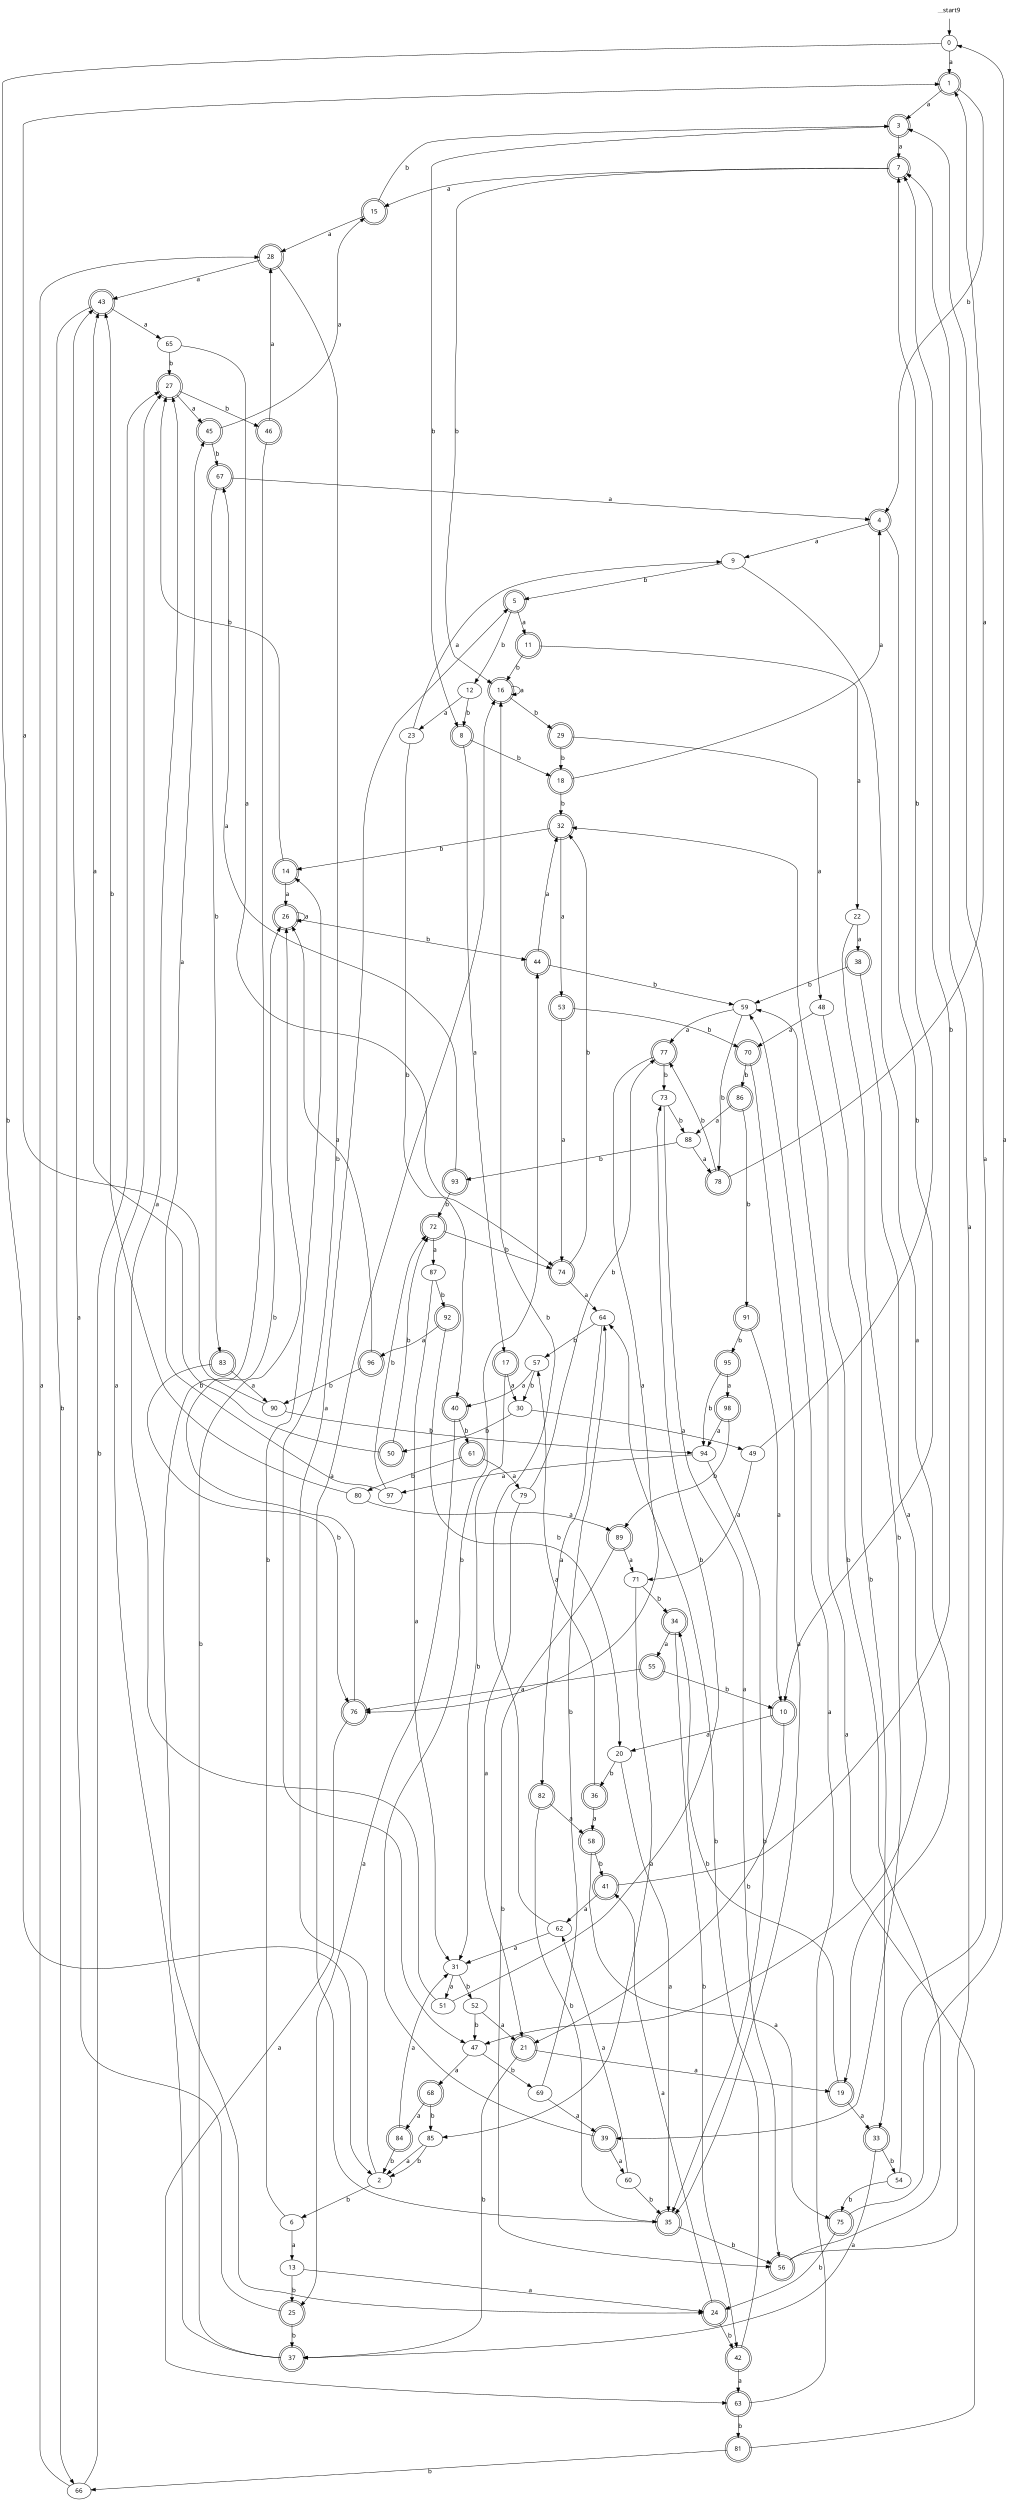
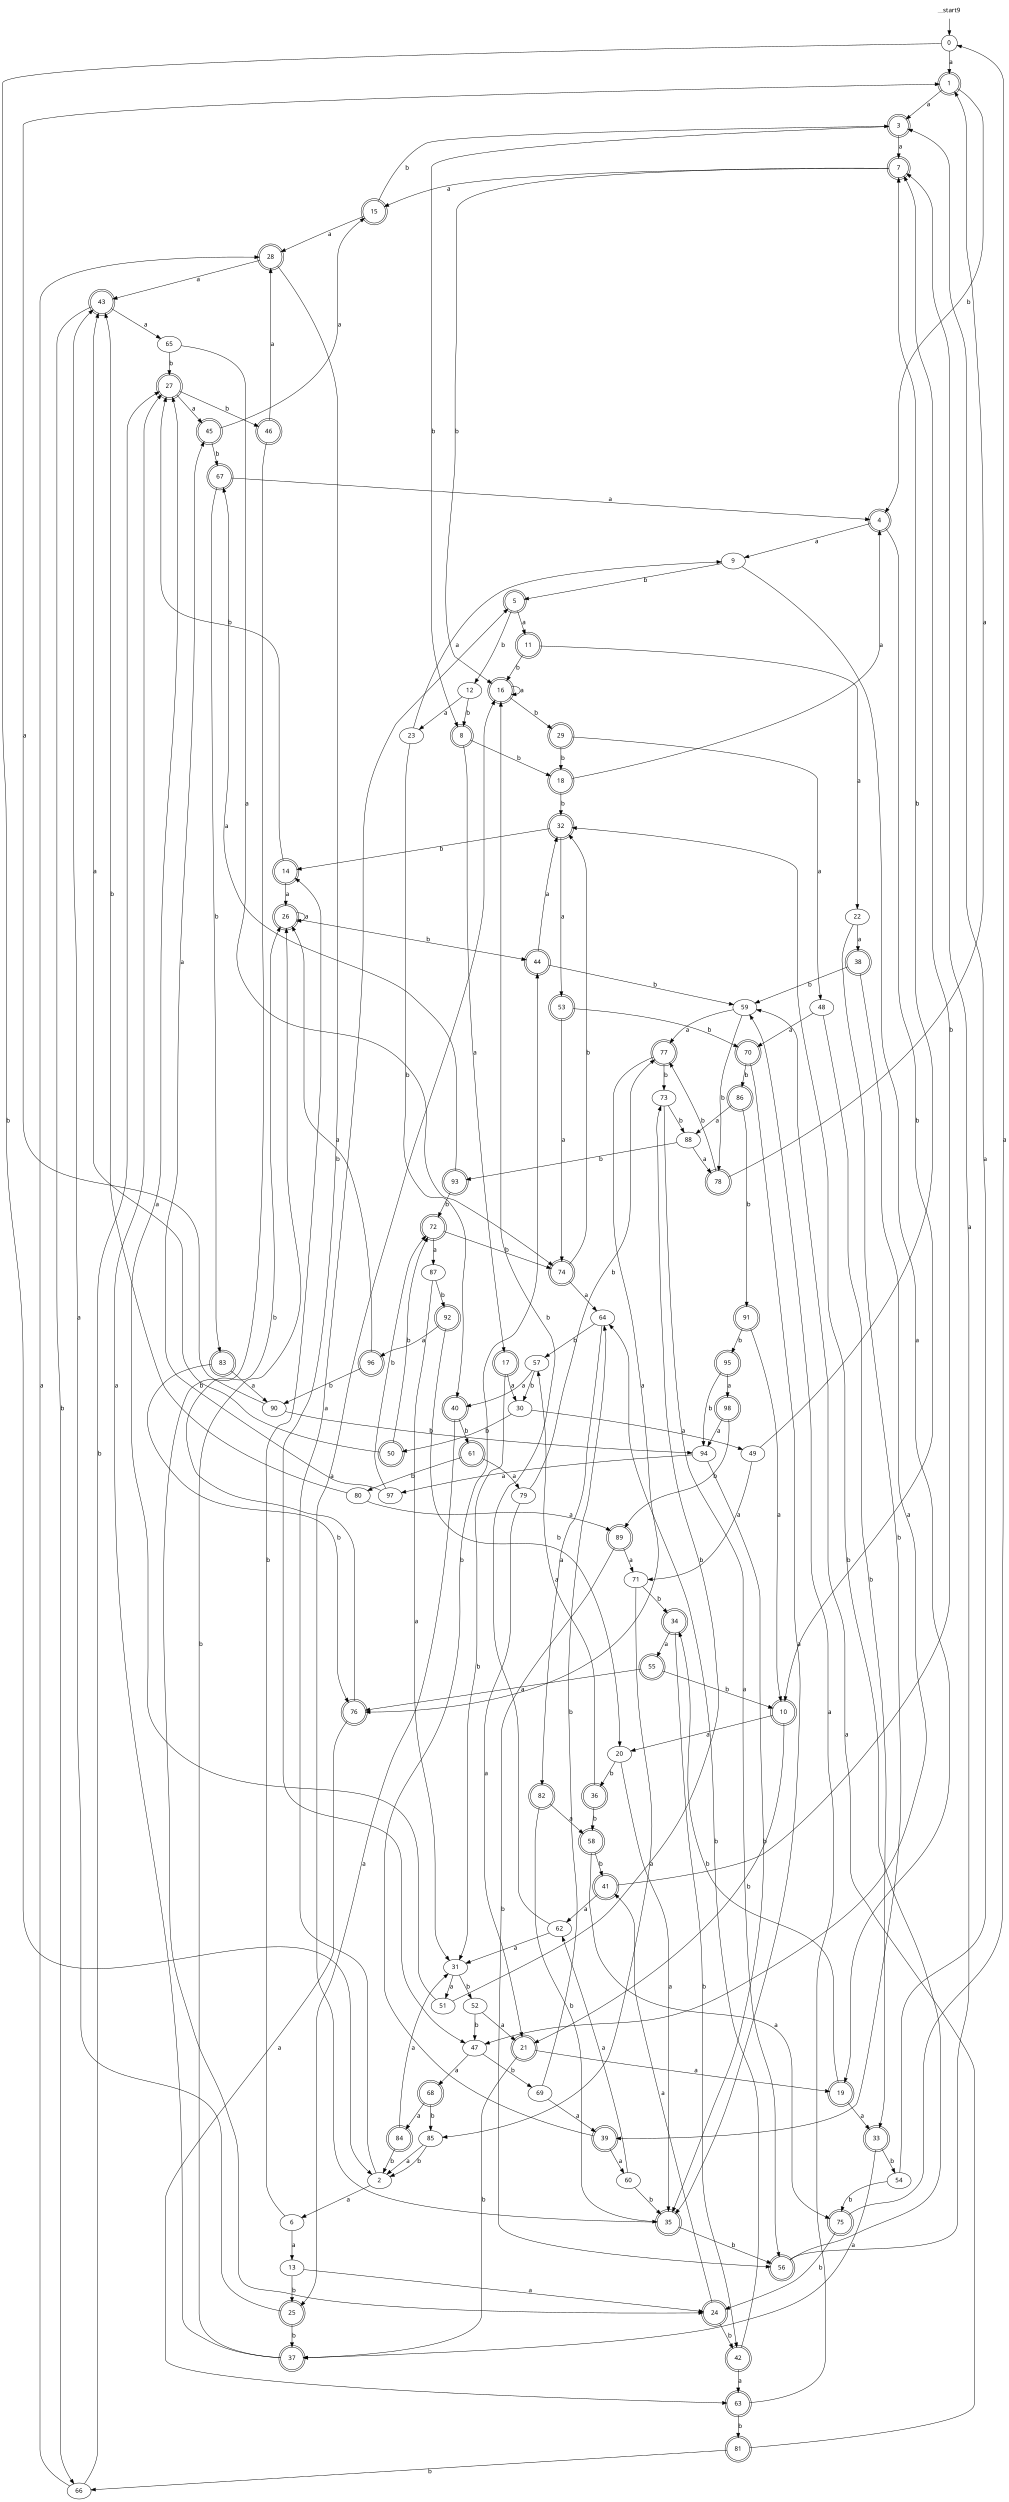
(595, 1819) -> (595, 1819)
(348, 2200) -> (348, 2200)
